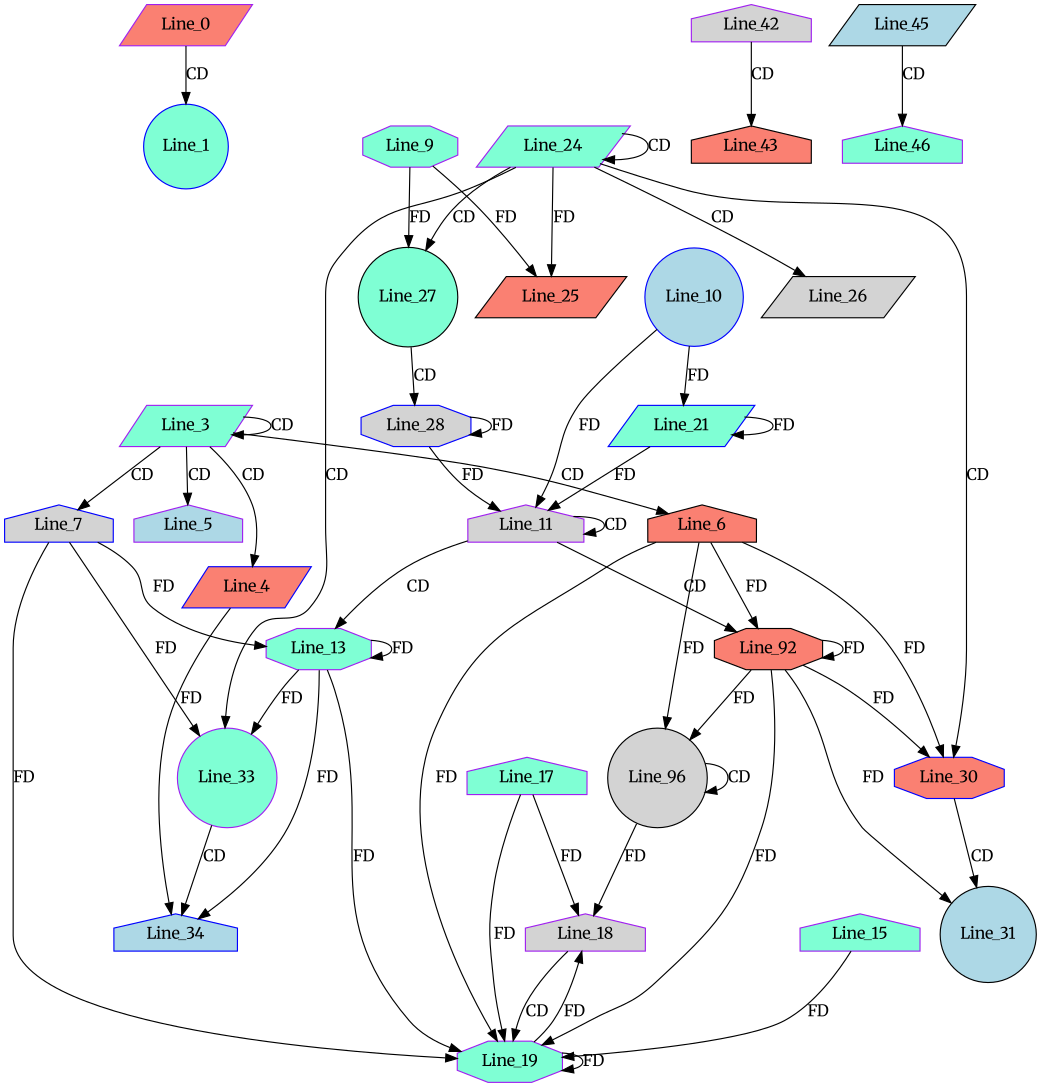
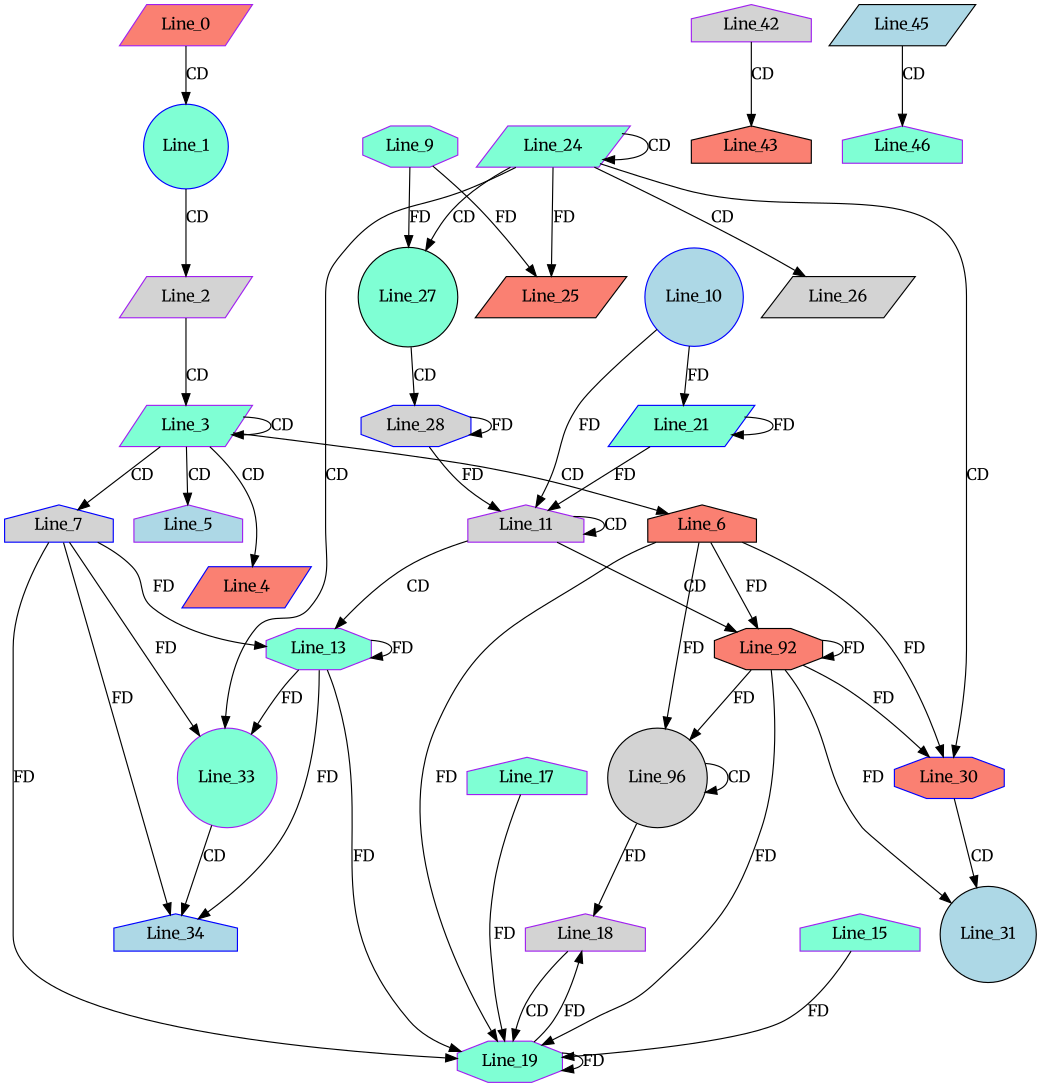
none -> (186, 297)
(163, 747) -> (115, 723)
(554, 849) -> none
